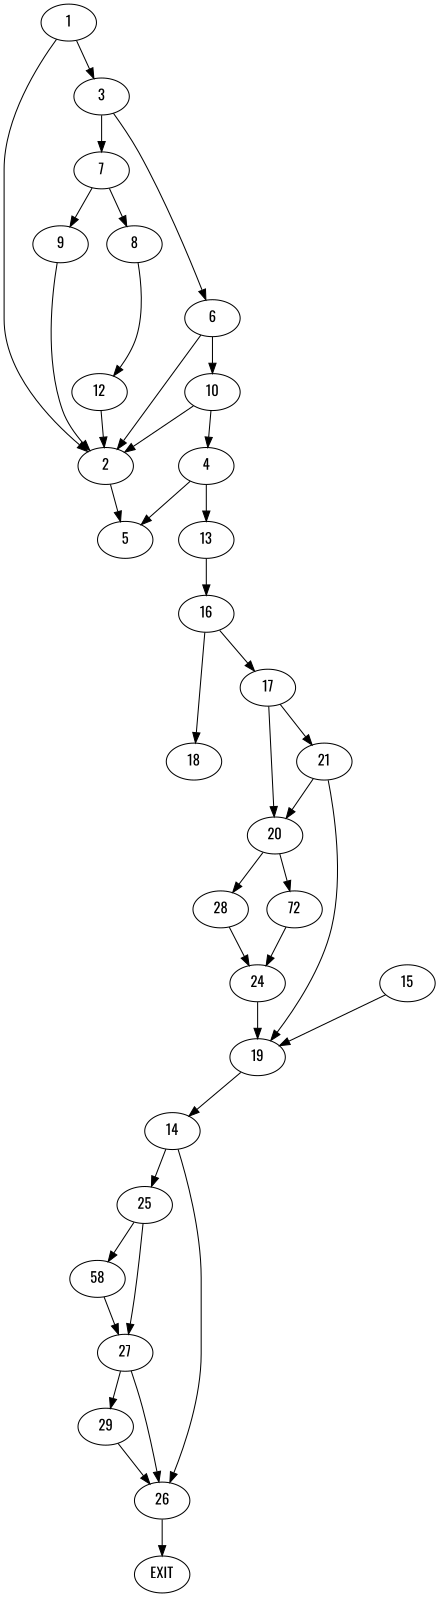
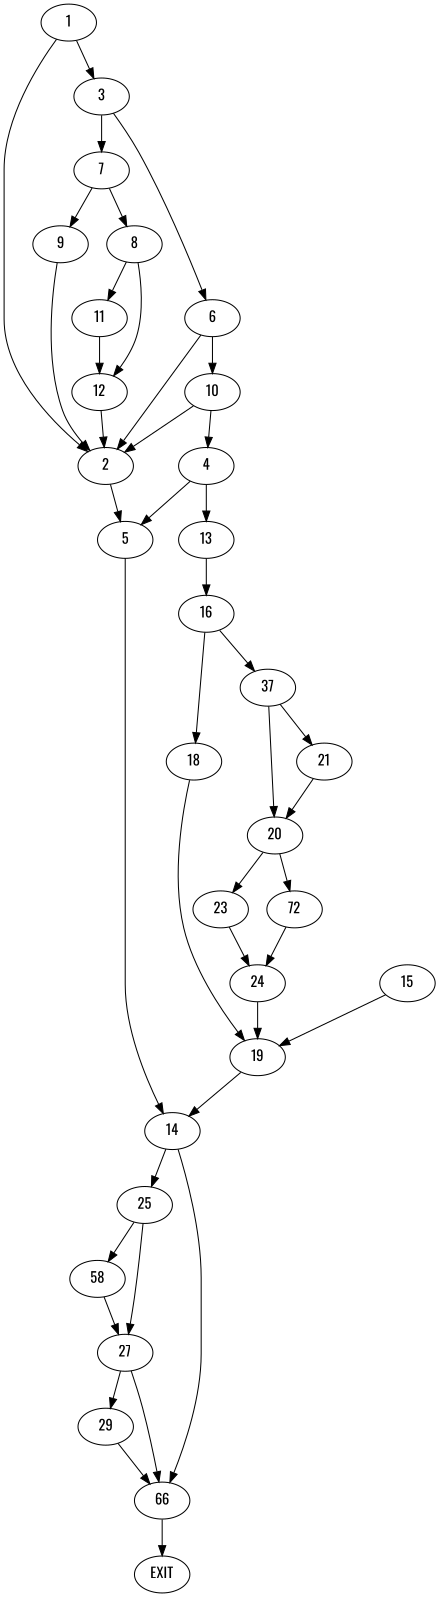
none -> (100, 318)
(268, 688) -> (268, 688)
none -> (125, 834)
(221, 909) -> (221, 909)
(334, 913) -> (181, 913)
(162, 1501) -> (162, 1501)
